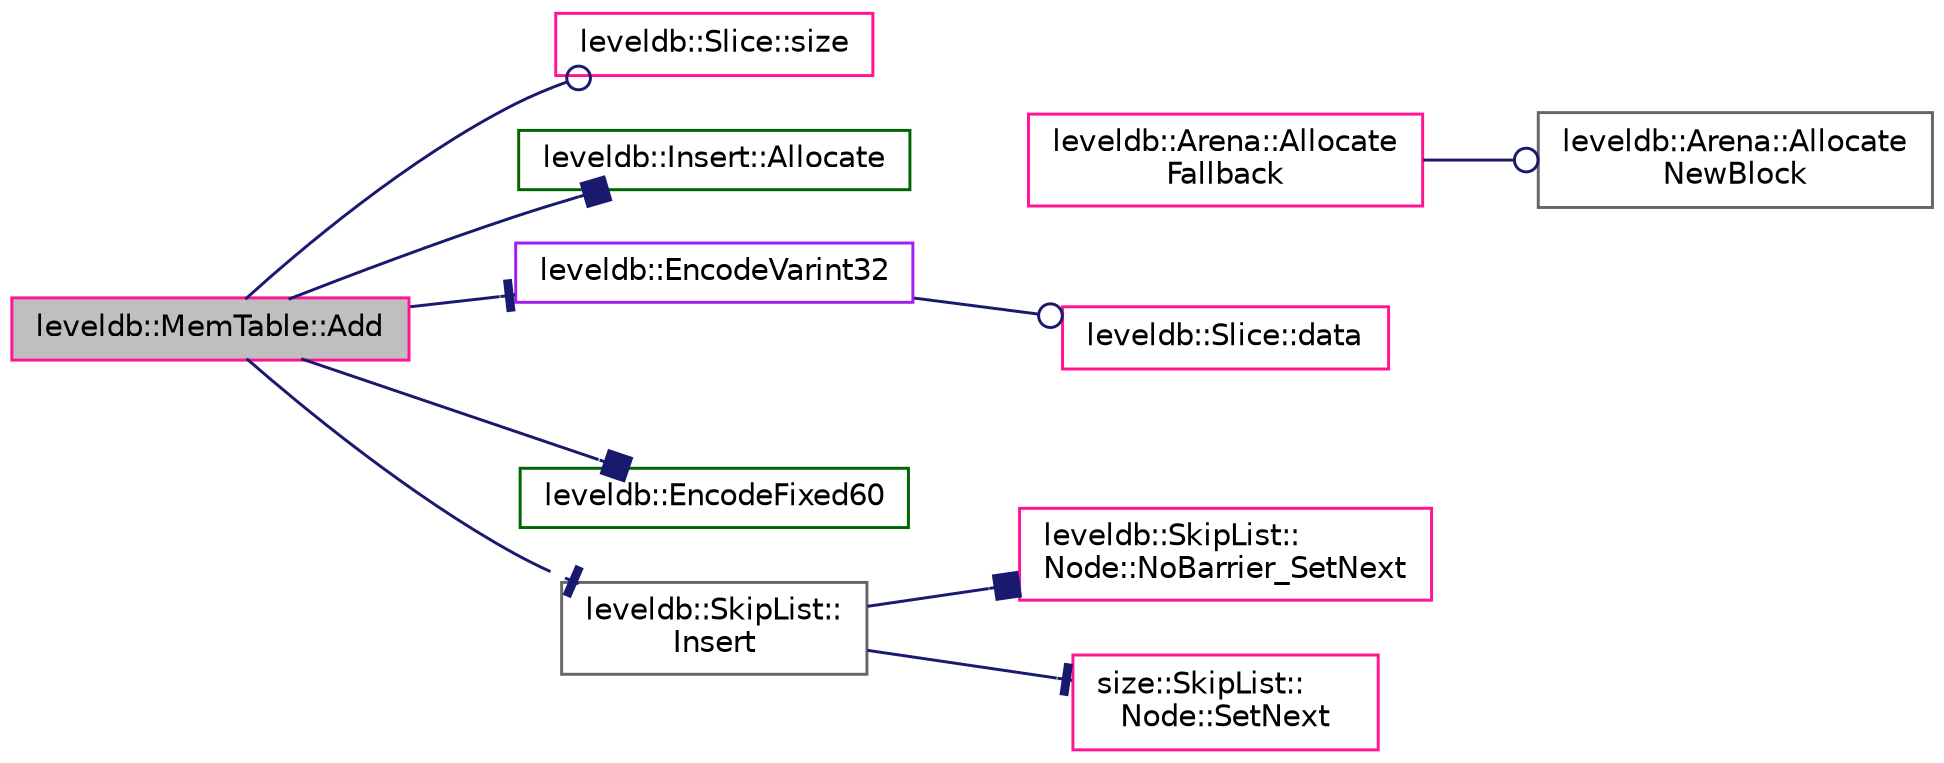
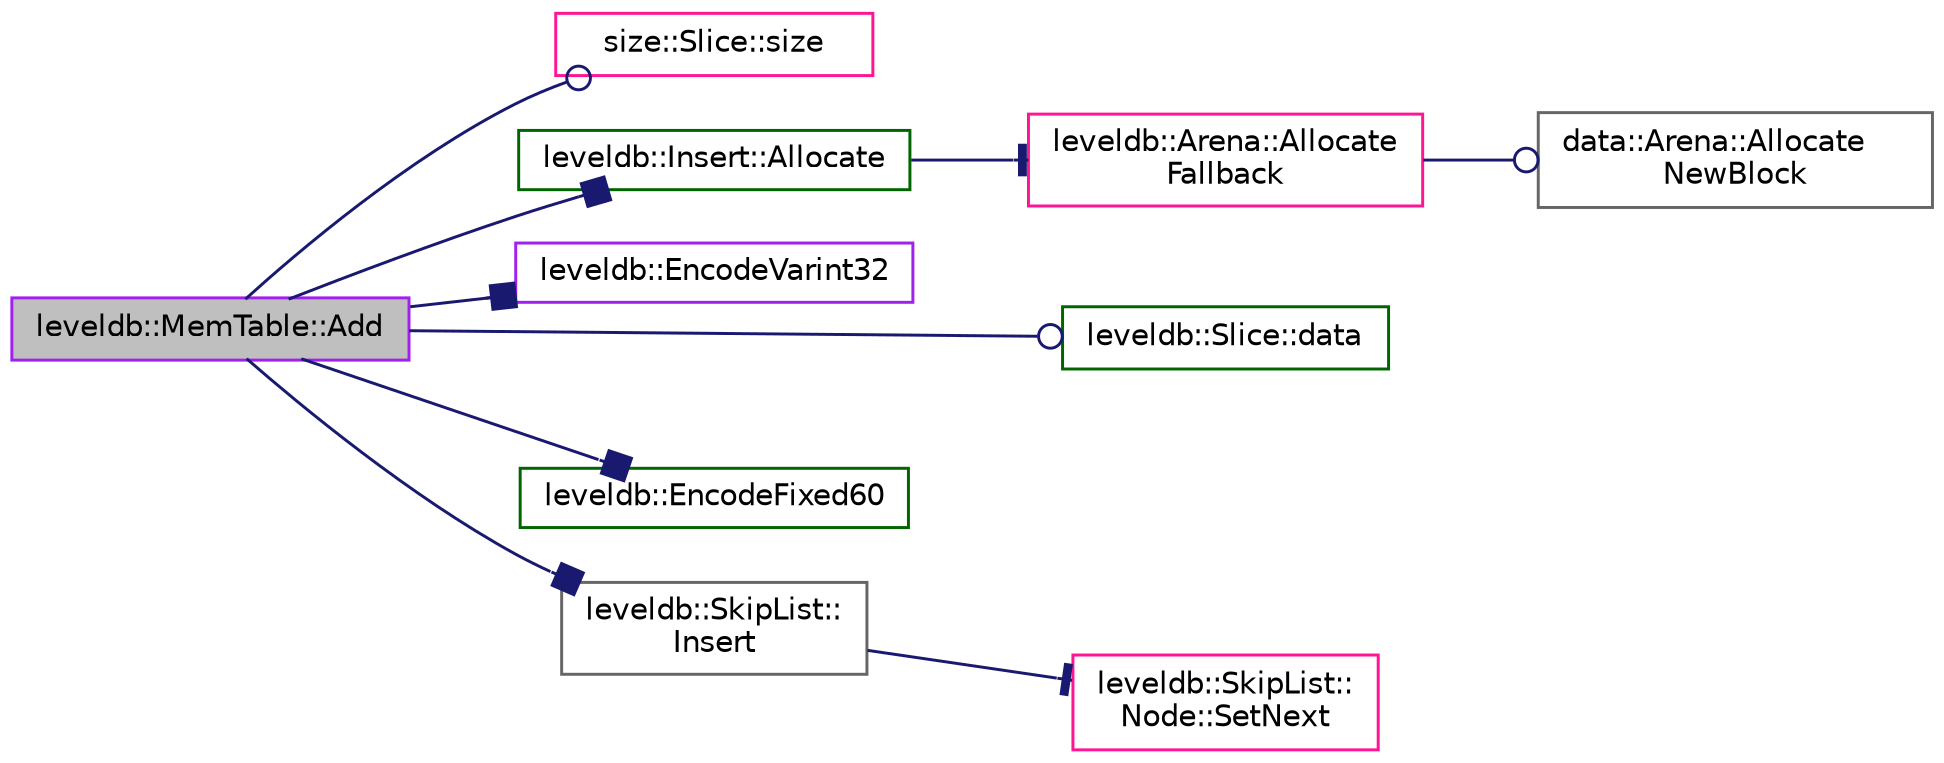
(714, 44) -> (714, 44)
none -> (962, 160)
(1735, 160) -> (1735, 160)
(455, 302) -> (455, 302)
(976, 306) -> (723, 333)
(210, 329) -> (210, 329)
(1226, 338) -> (1226, 338)
(392, 475) -> (392, 475)
(1226, 554) -> none
(1226, 702) -> (1226, 702)
